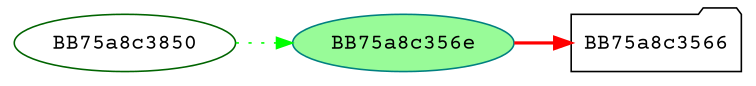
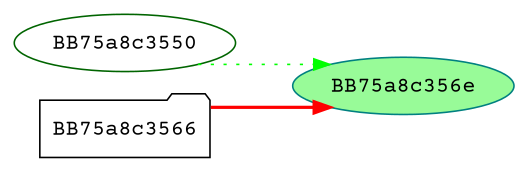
(125, 43) -> (125, 43)
(534, 43) -> (262, 107)
